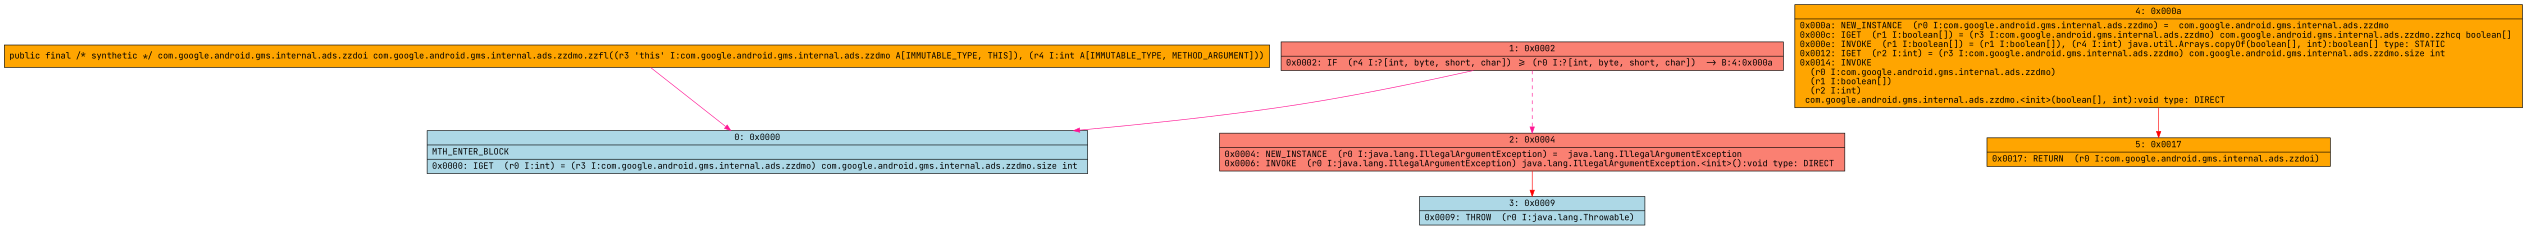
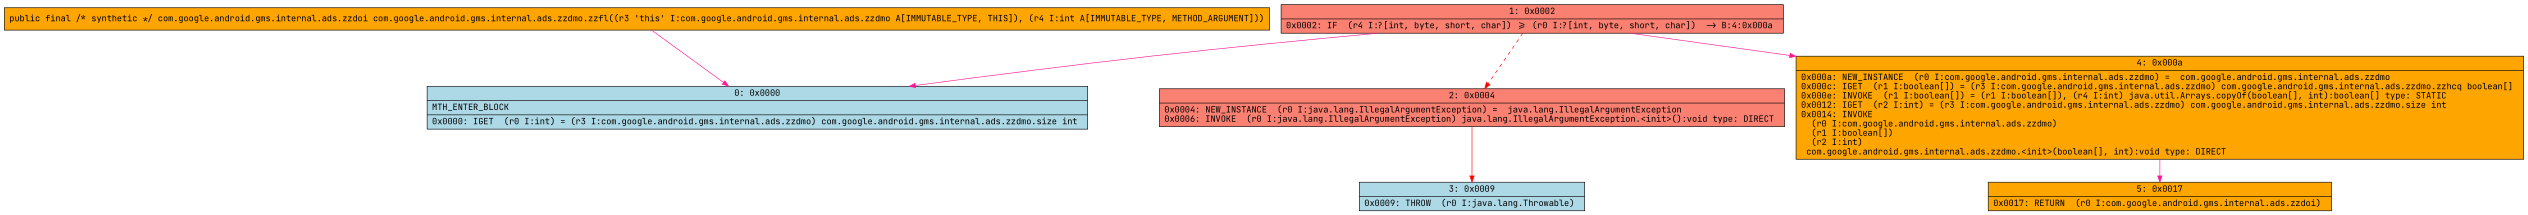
none -> (1710, 44)
(1532, 99) -> (1506, 58)
(2159, 120) -> (2160, 168)
